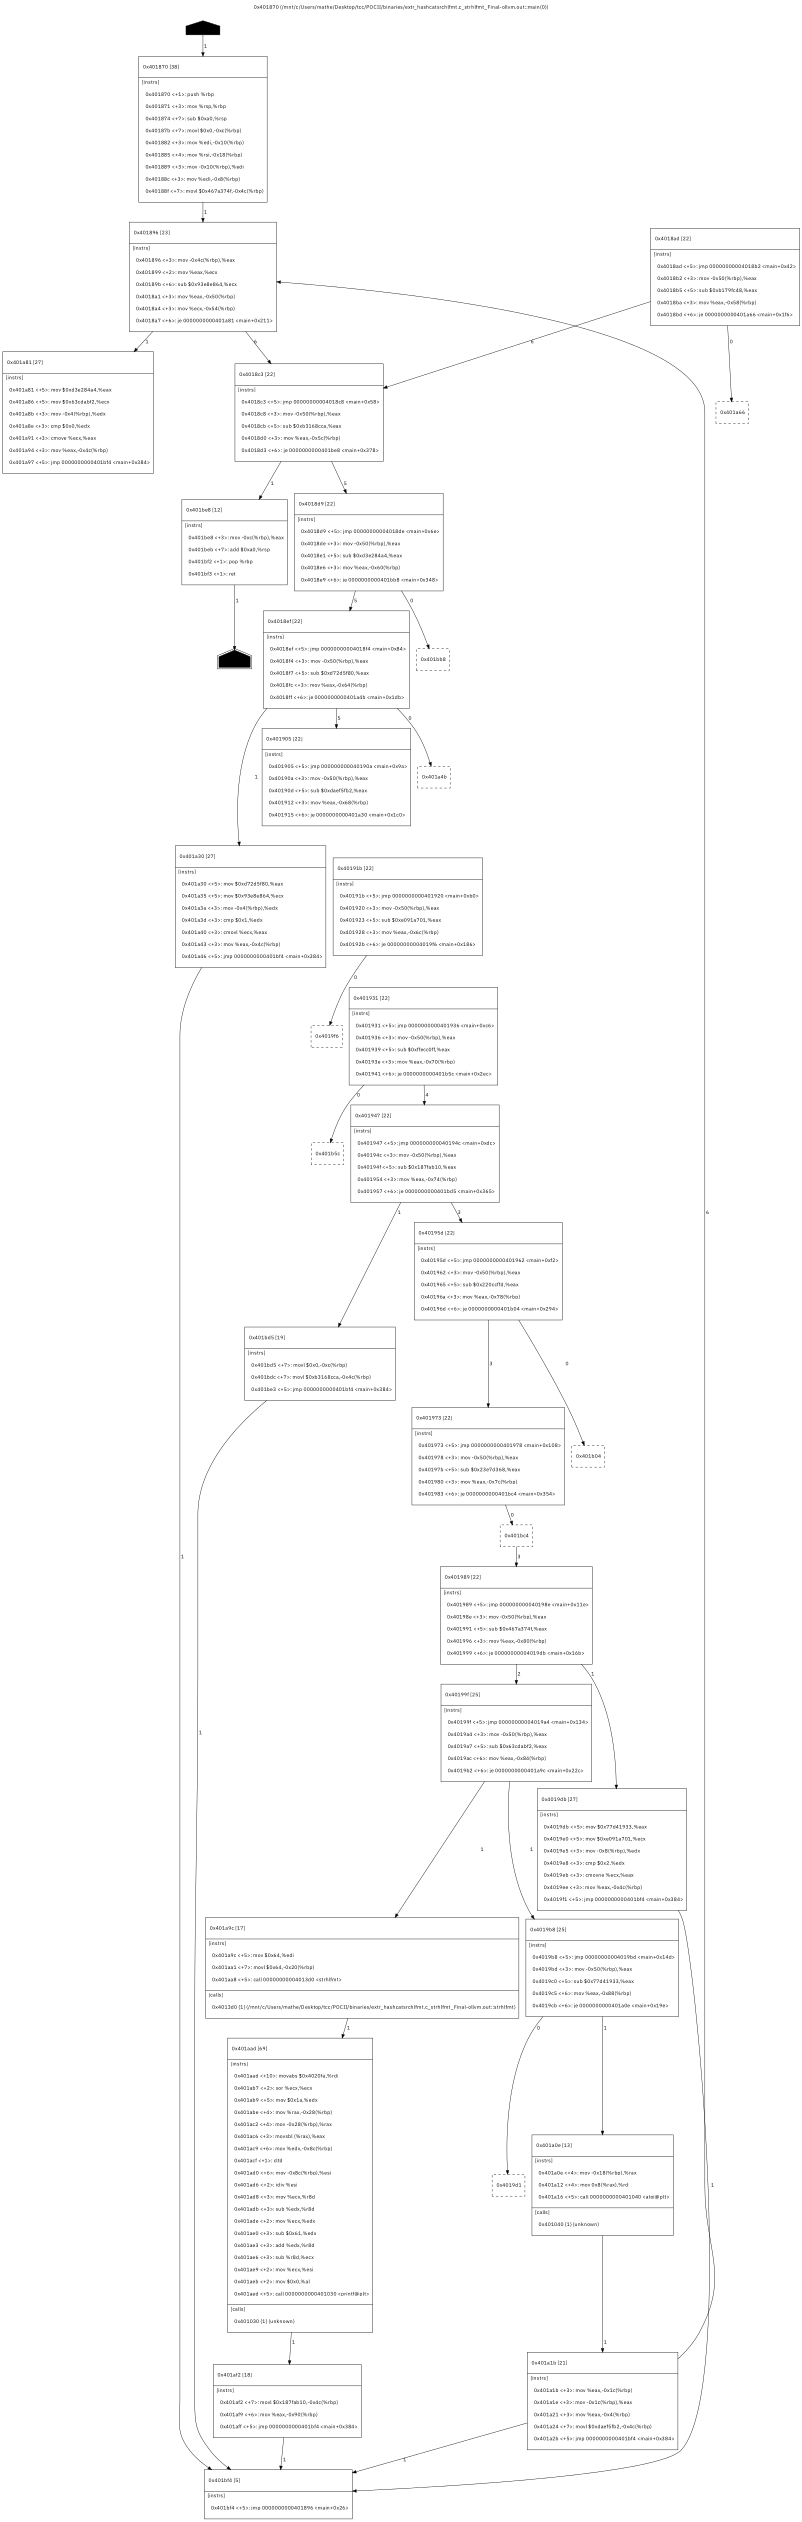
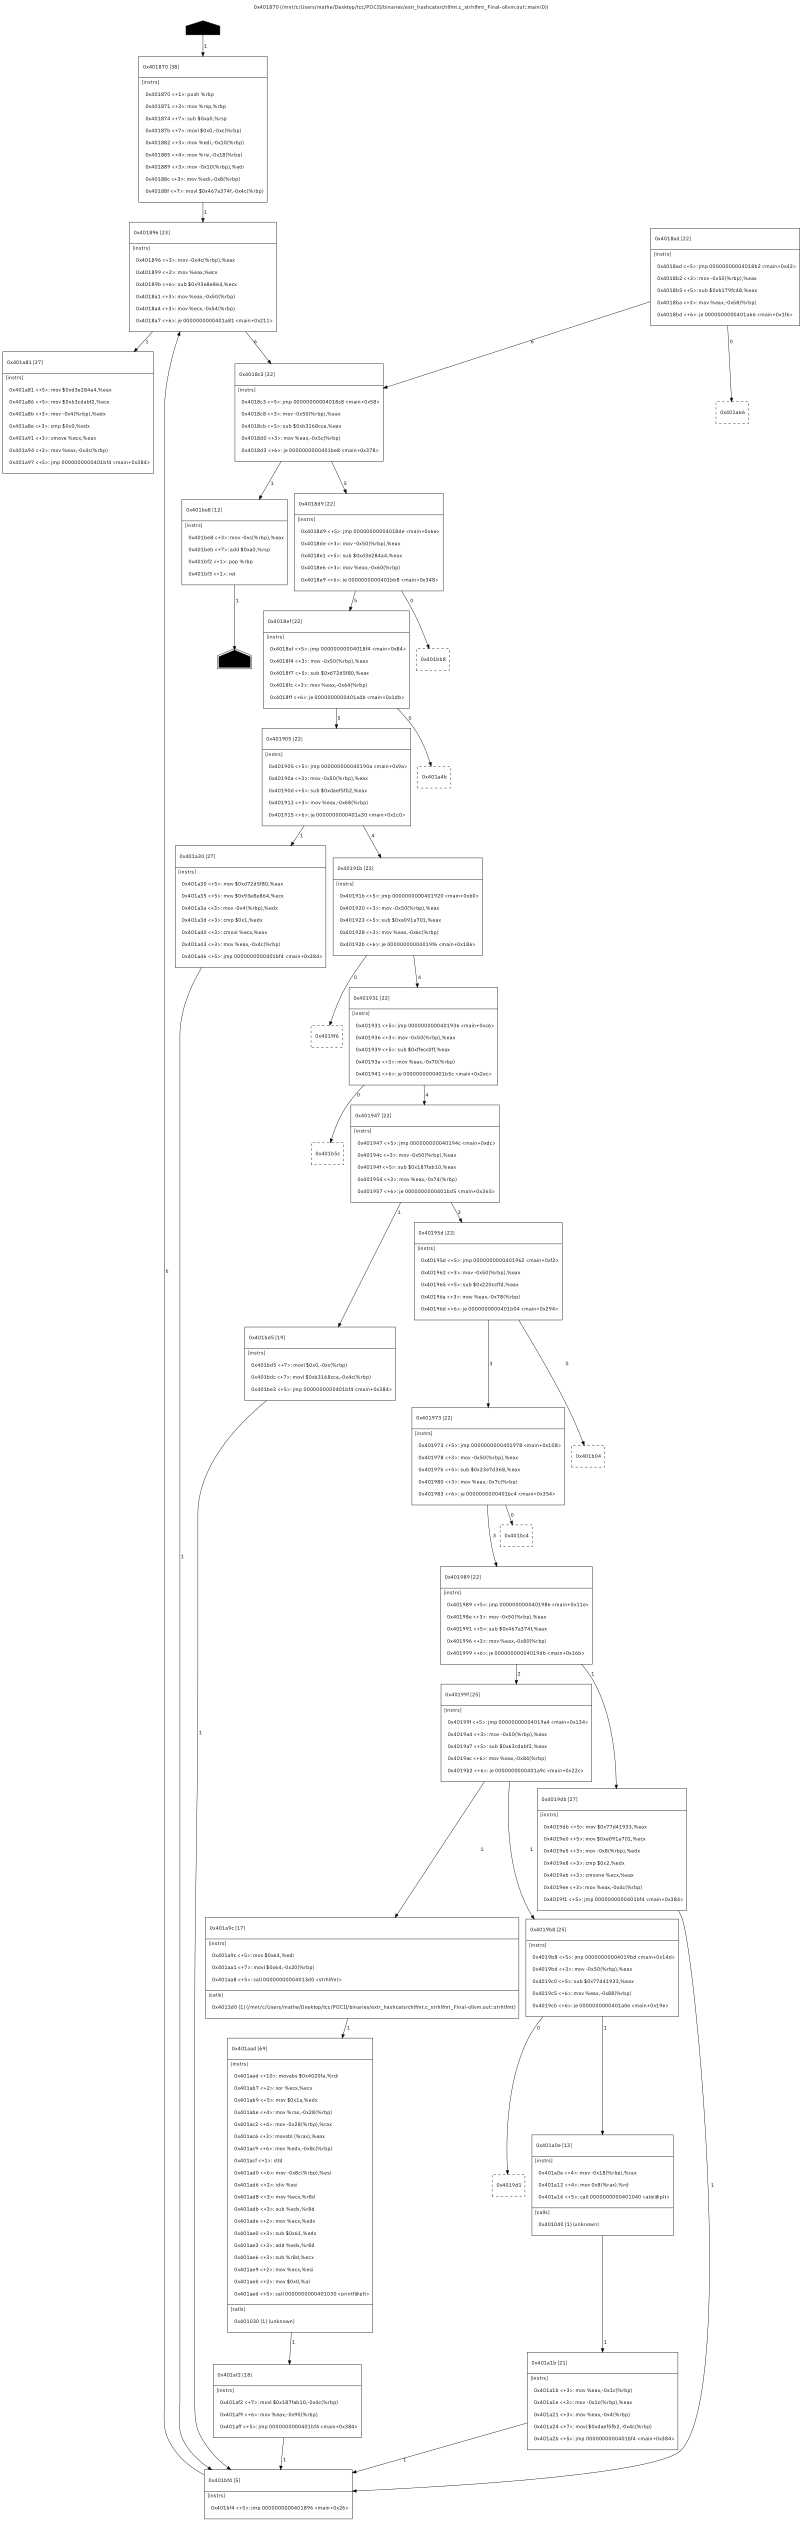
(241, 772) -> (299, 834)
none -> (371, 840)
none -> (415, 970)
(705, 1160) -> (164, 1413)
(516, 1555) -> (490, 1534)
